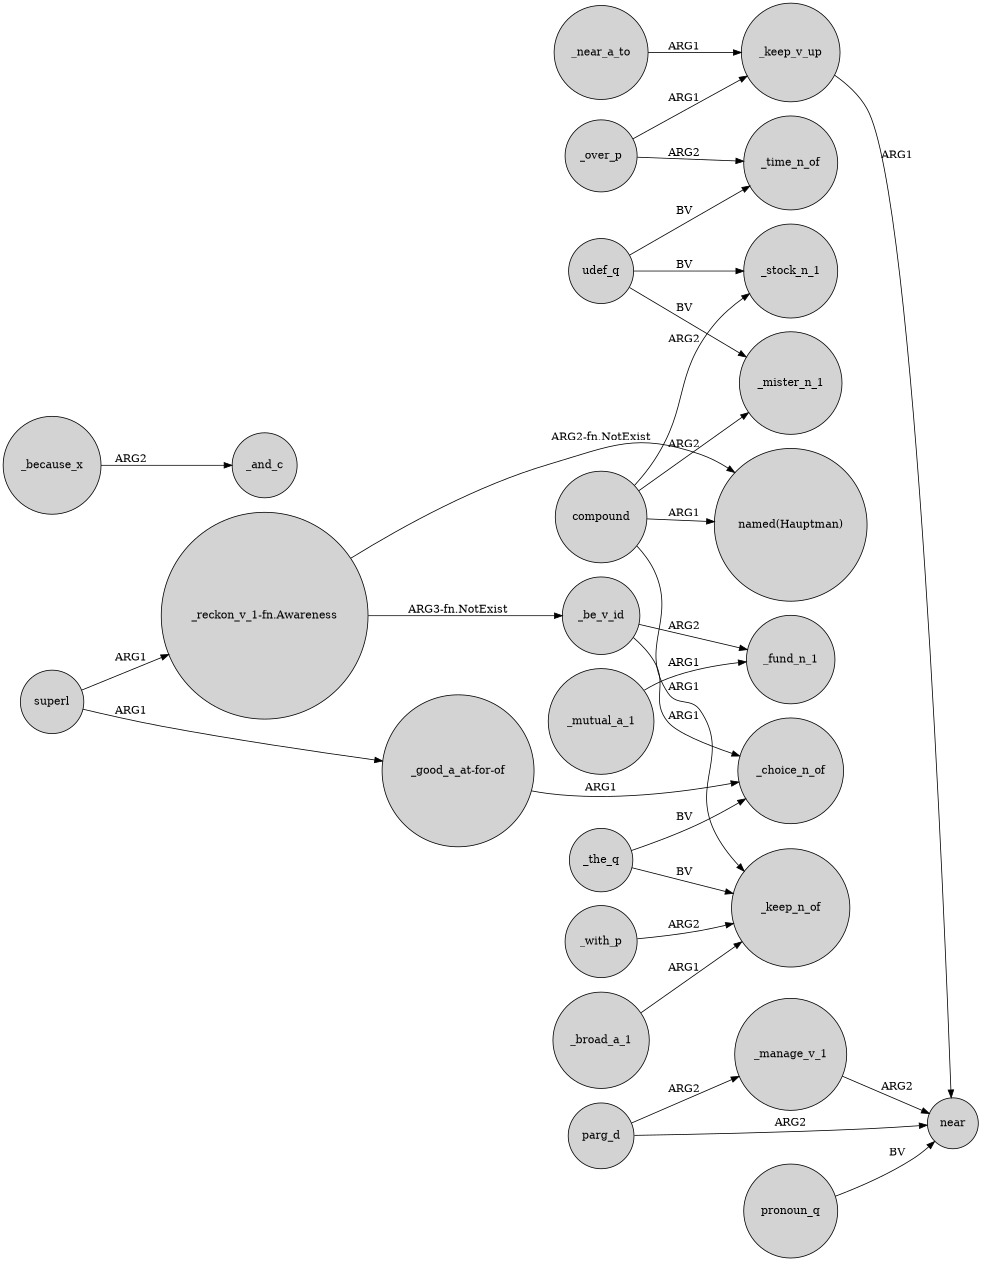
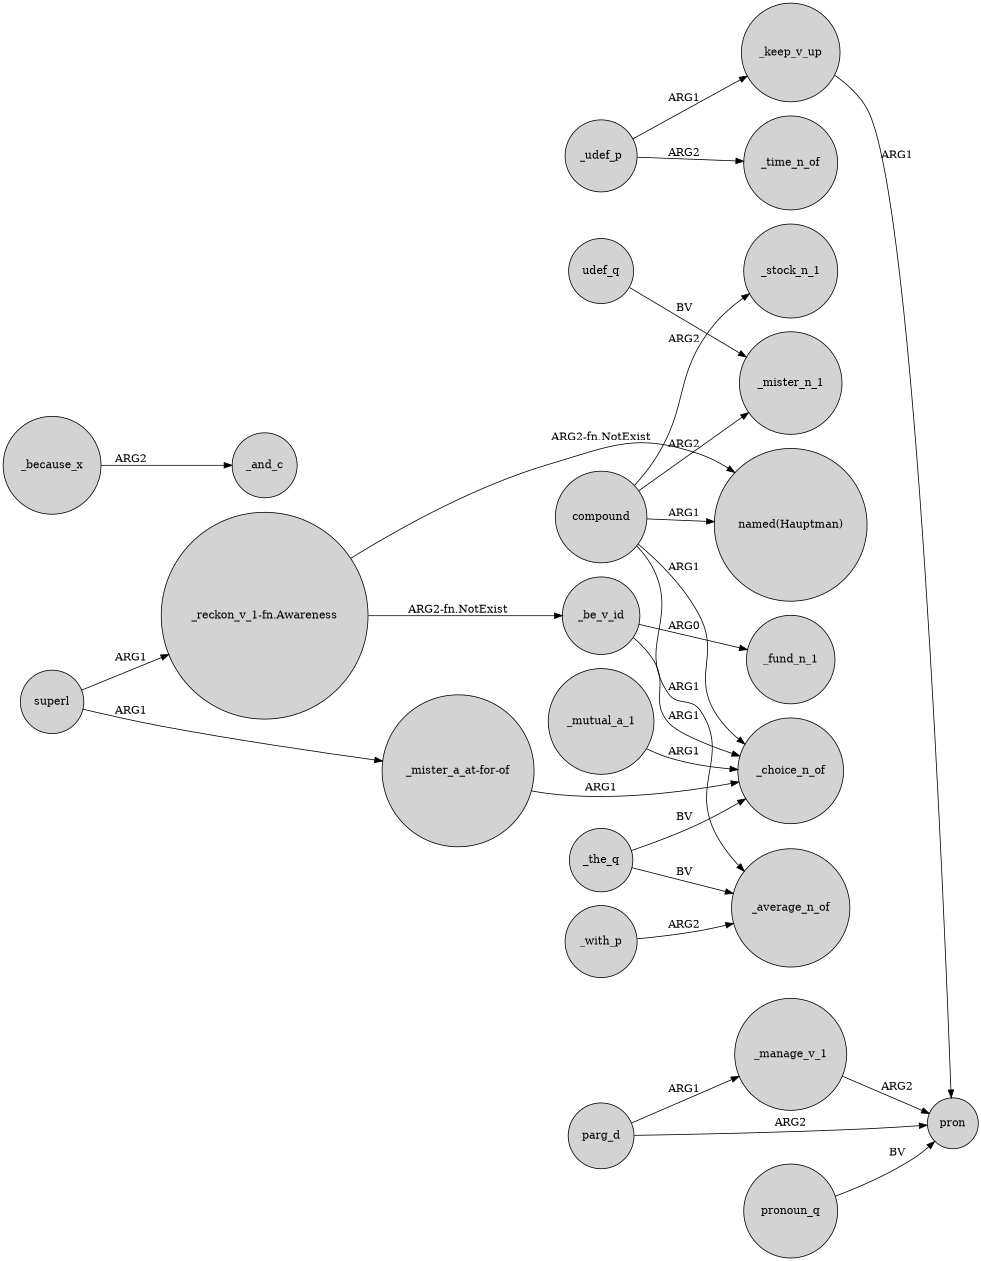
(601, 52) -> none
(601, 156) -> (601, 156)
(686, 223) -> none
(685, 271) -> none
(458, 610) -> (458, 610)
(684, 626) -> (684, 626)
none -> (706, 635)
(690, 672) -> (687, 763)
(458, 771) -> (458, 771)
(791, 908) -> (791, 908)
(601, 1040) -> none
(684, 1089) -> (684, 1089)
(953, 1123) -> (953, 1123)
